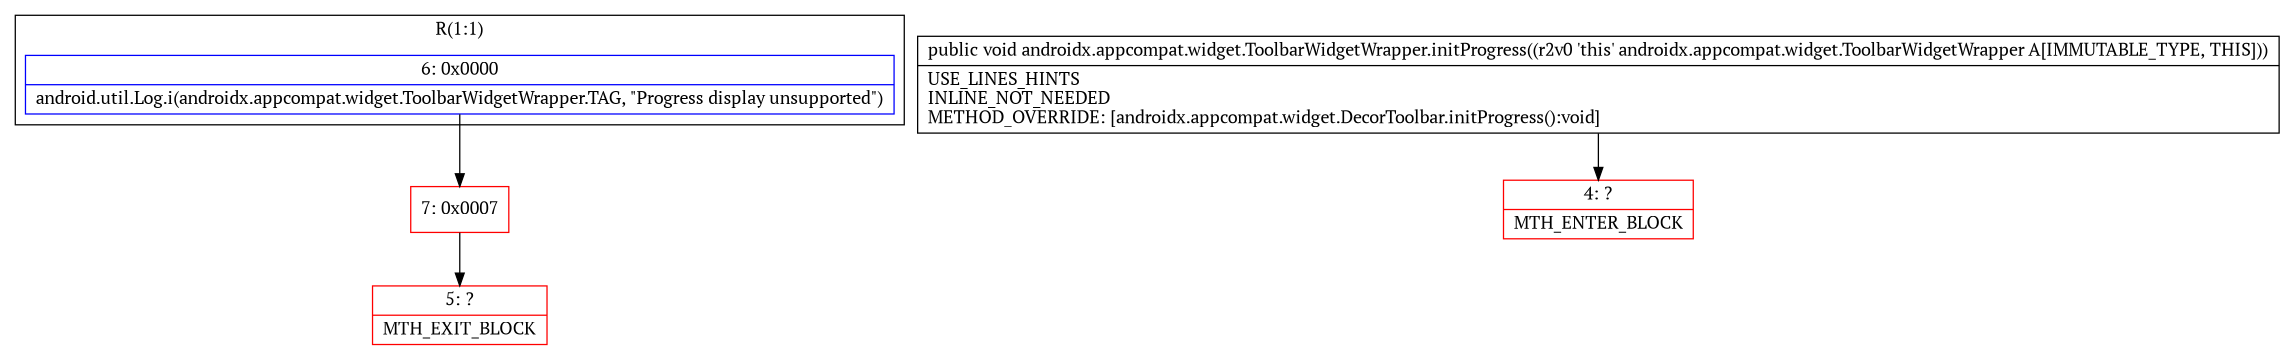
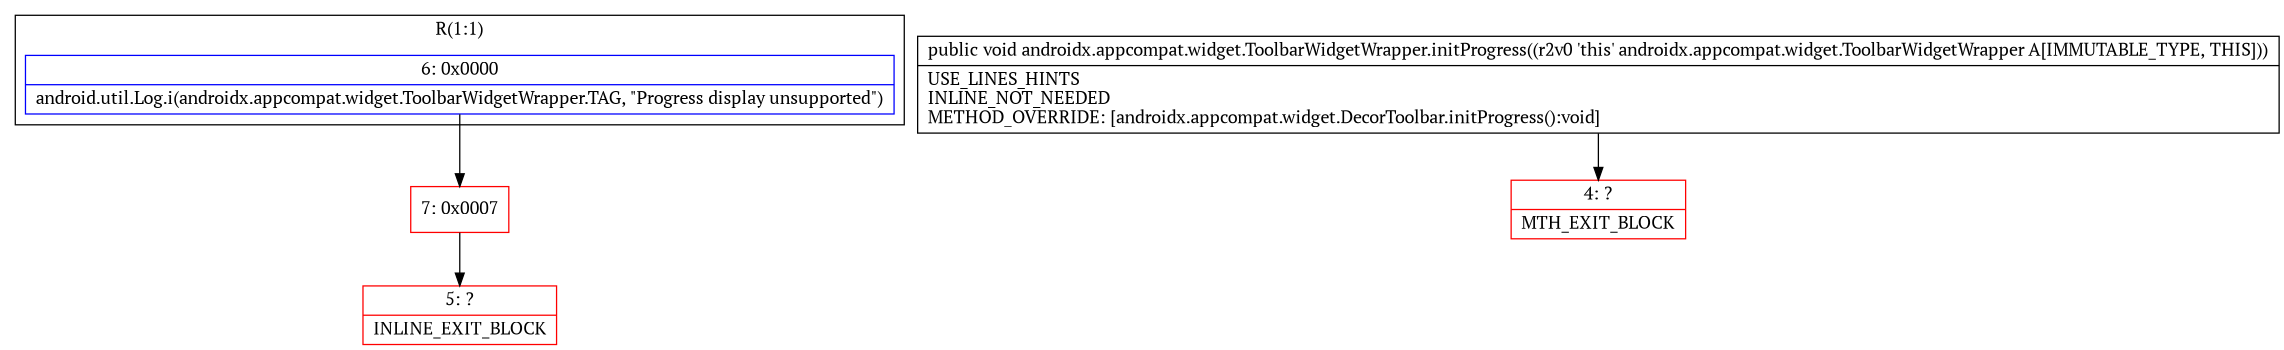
(1598, 224) -> (1598, 224)
(460, 329) -> (460, 329)
